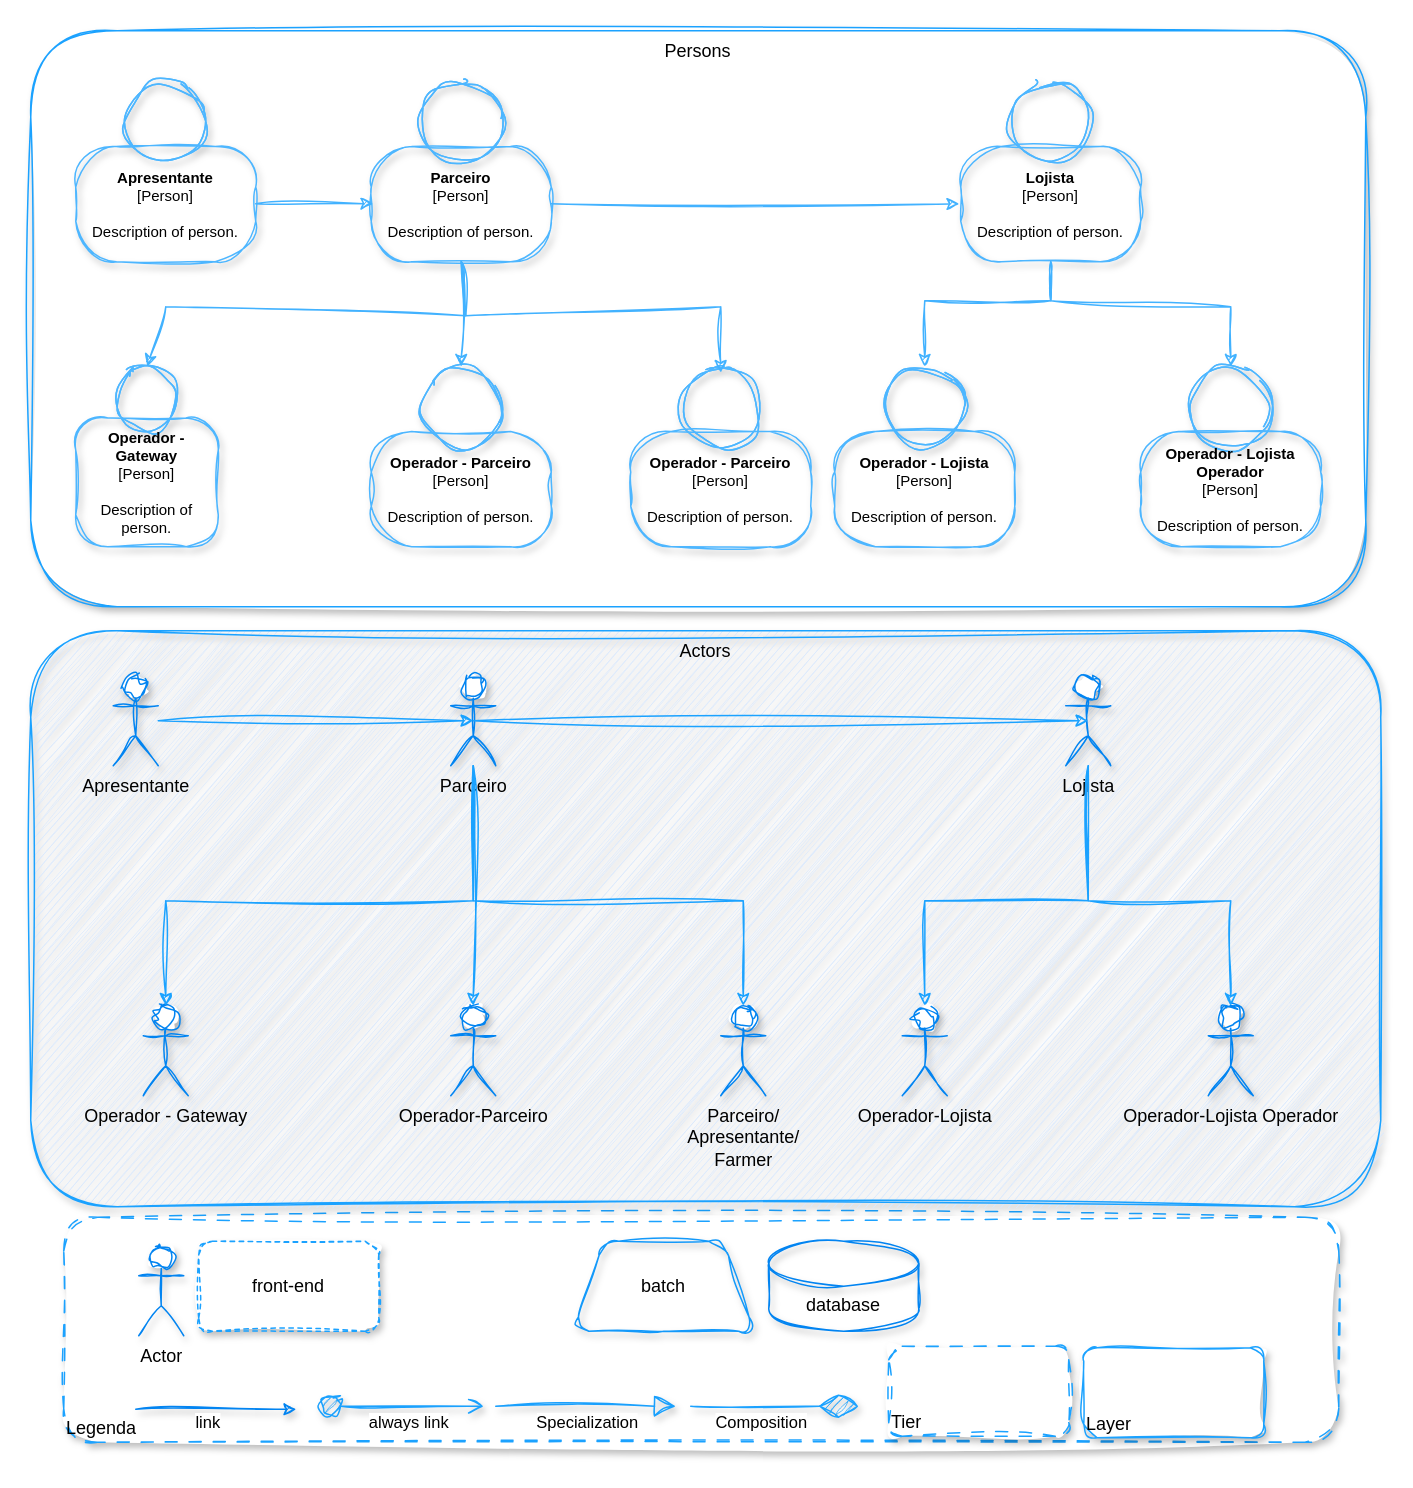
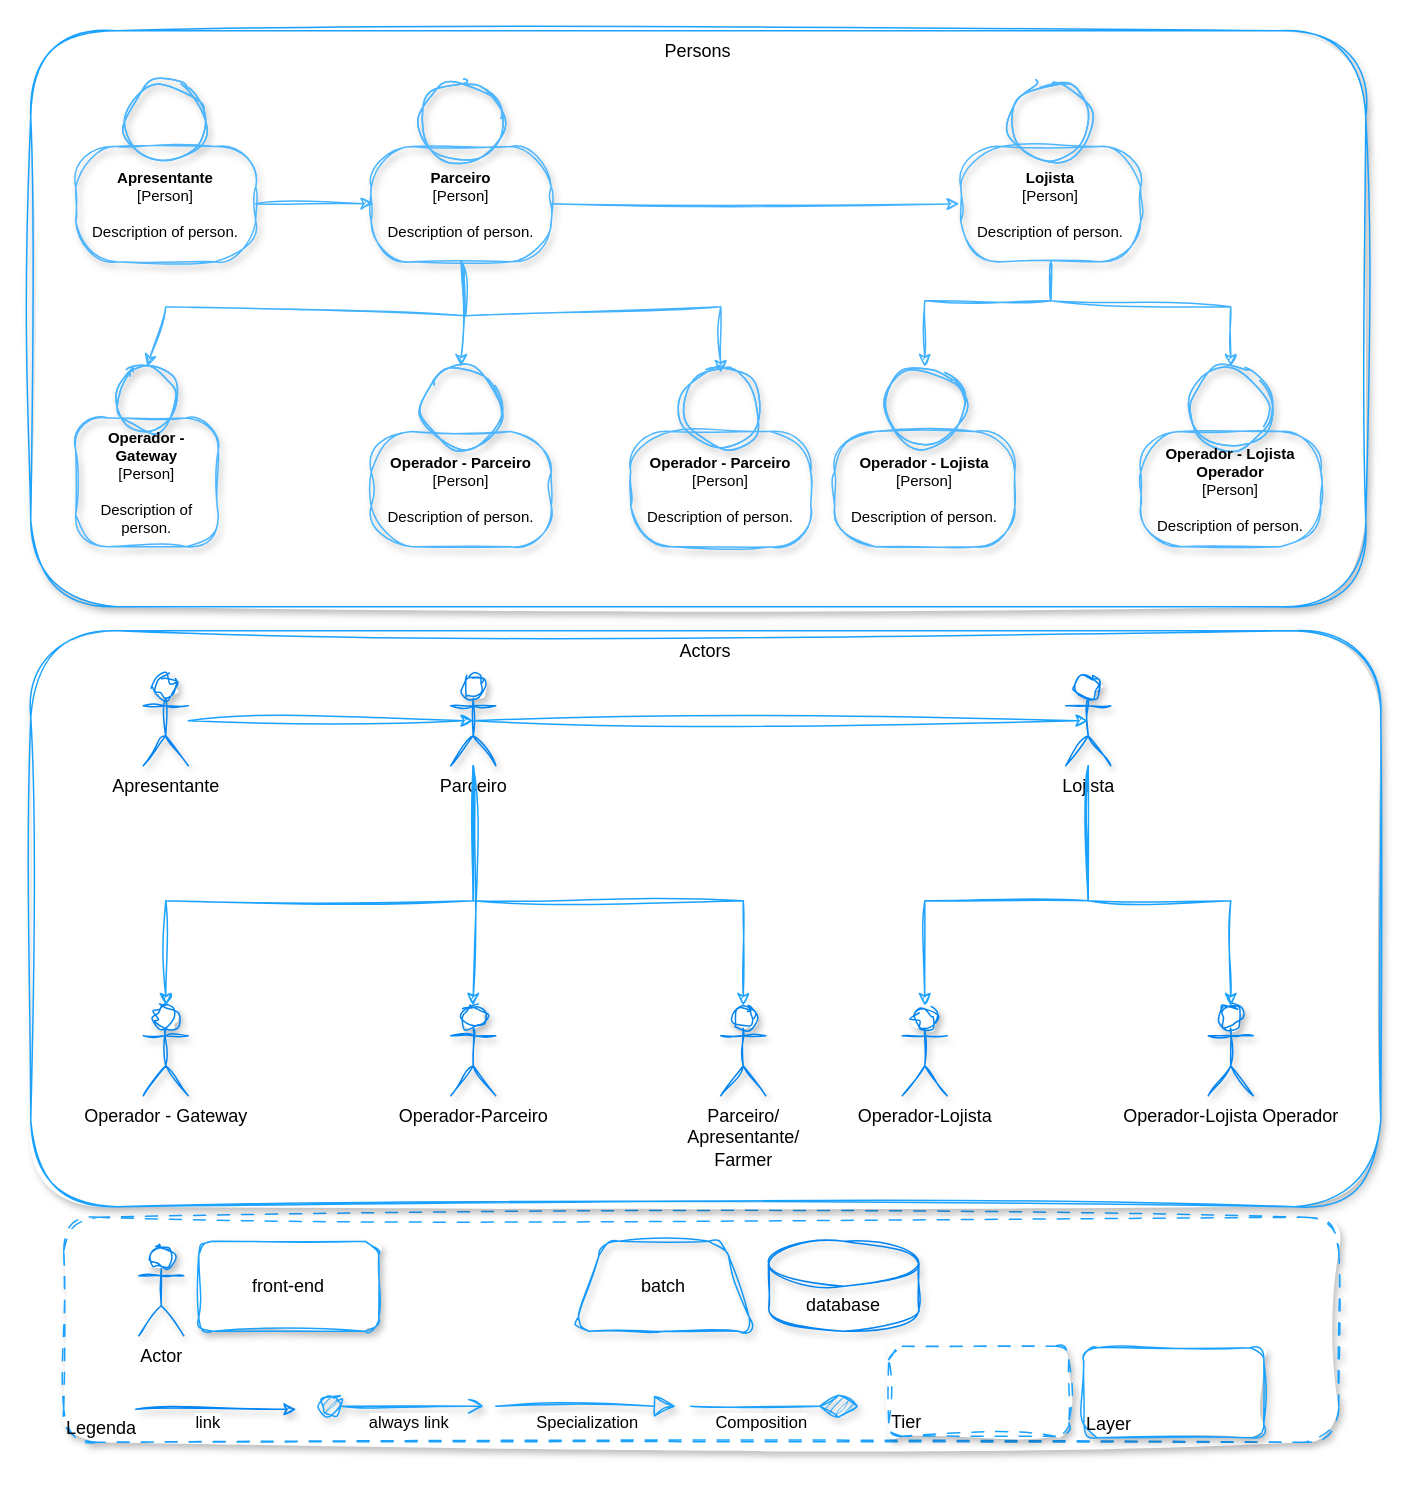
(136, 721) -> (166, 721)
(706, 919) -> (706, 919)
(289, 1286) -> (289, 1286)
